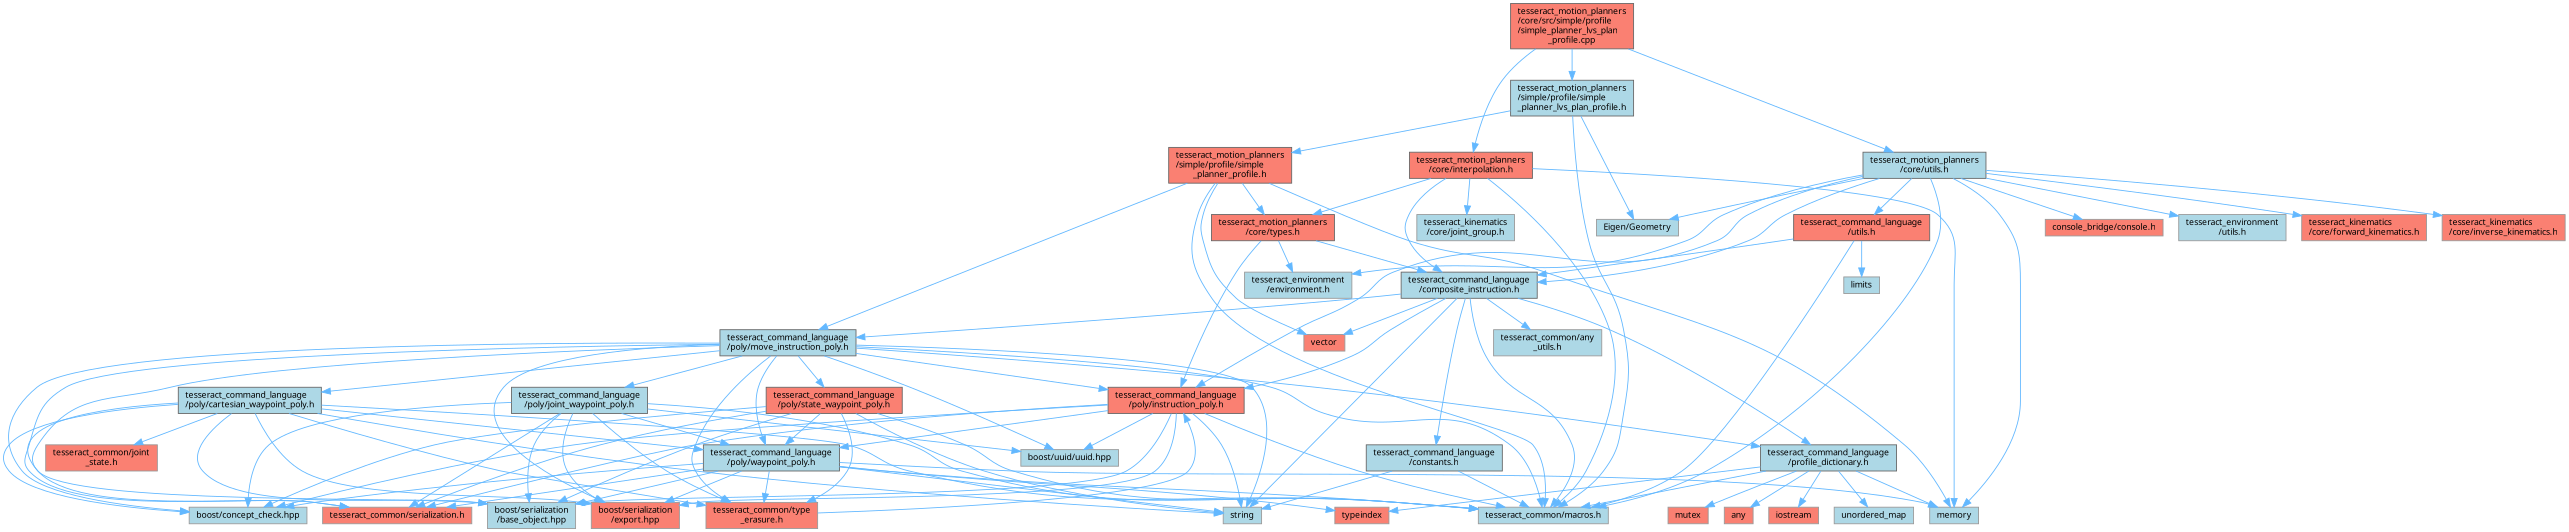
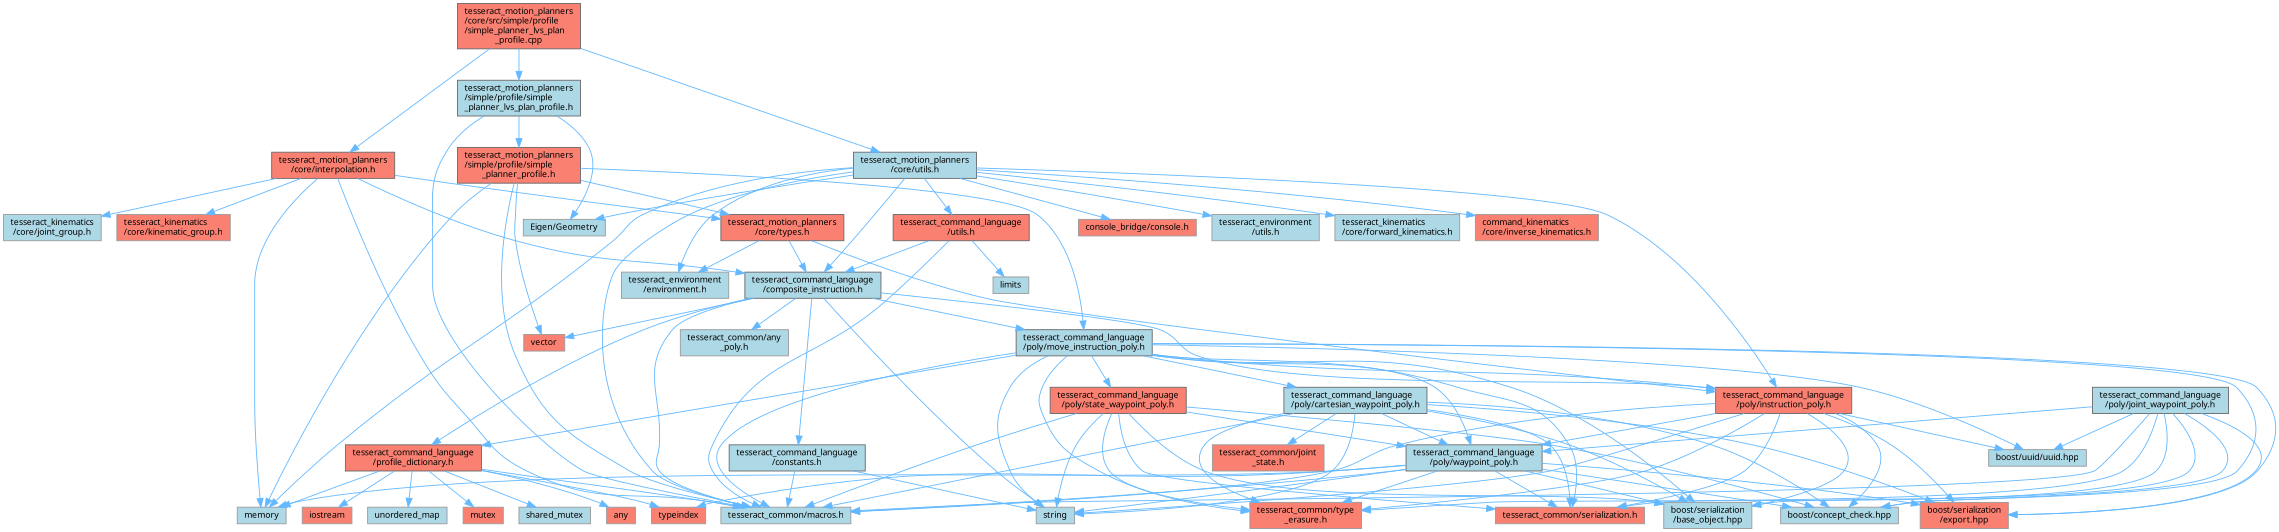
none -> (174, 228)
(2364, 228) -> (1397, 228)
(2504, 228) -> (1537, 228)
(1548, 343) -> (734, 343)
(688, 370) -> none
(1829, 458) -> (413, 458)
(989, 504) -> (1554, 488)
none -> (555, 515)
